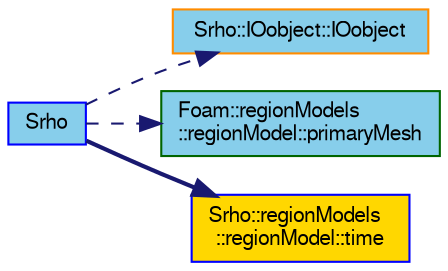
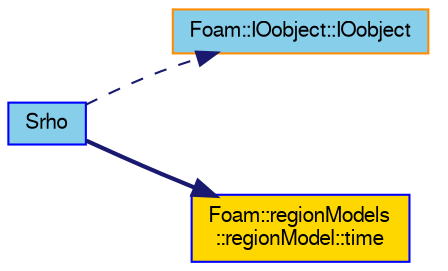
(301, 31) -> (301, 31)
(301, 124) -> none
(301, 228) -> (301, 228)
